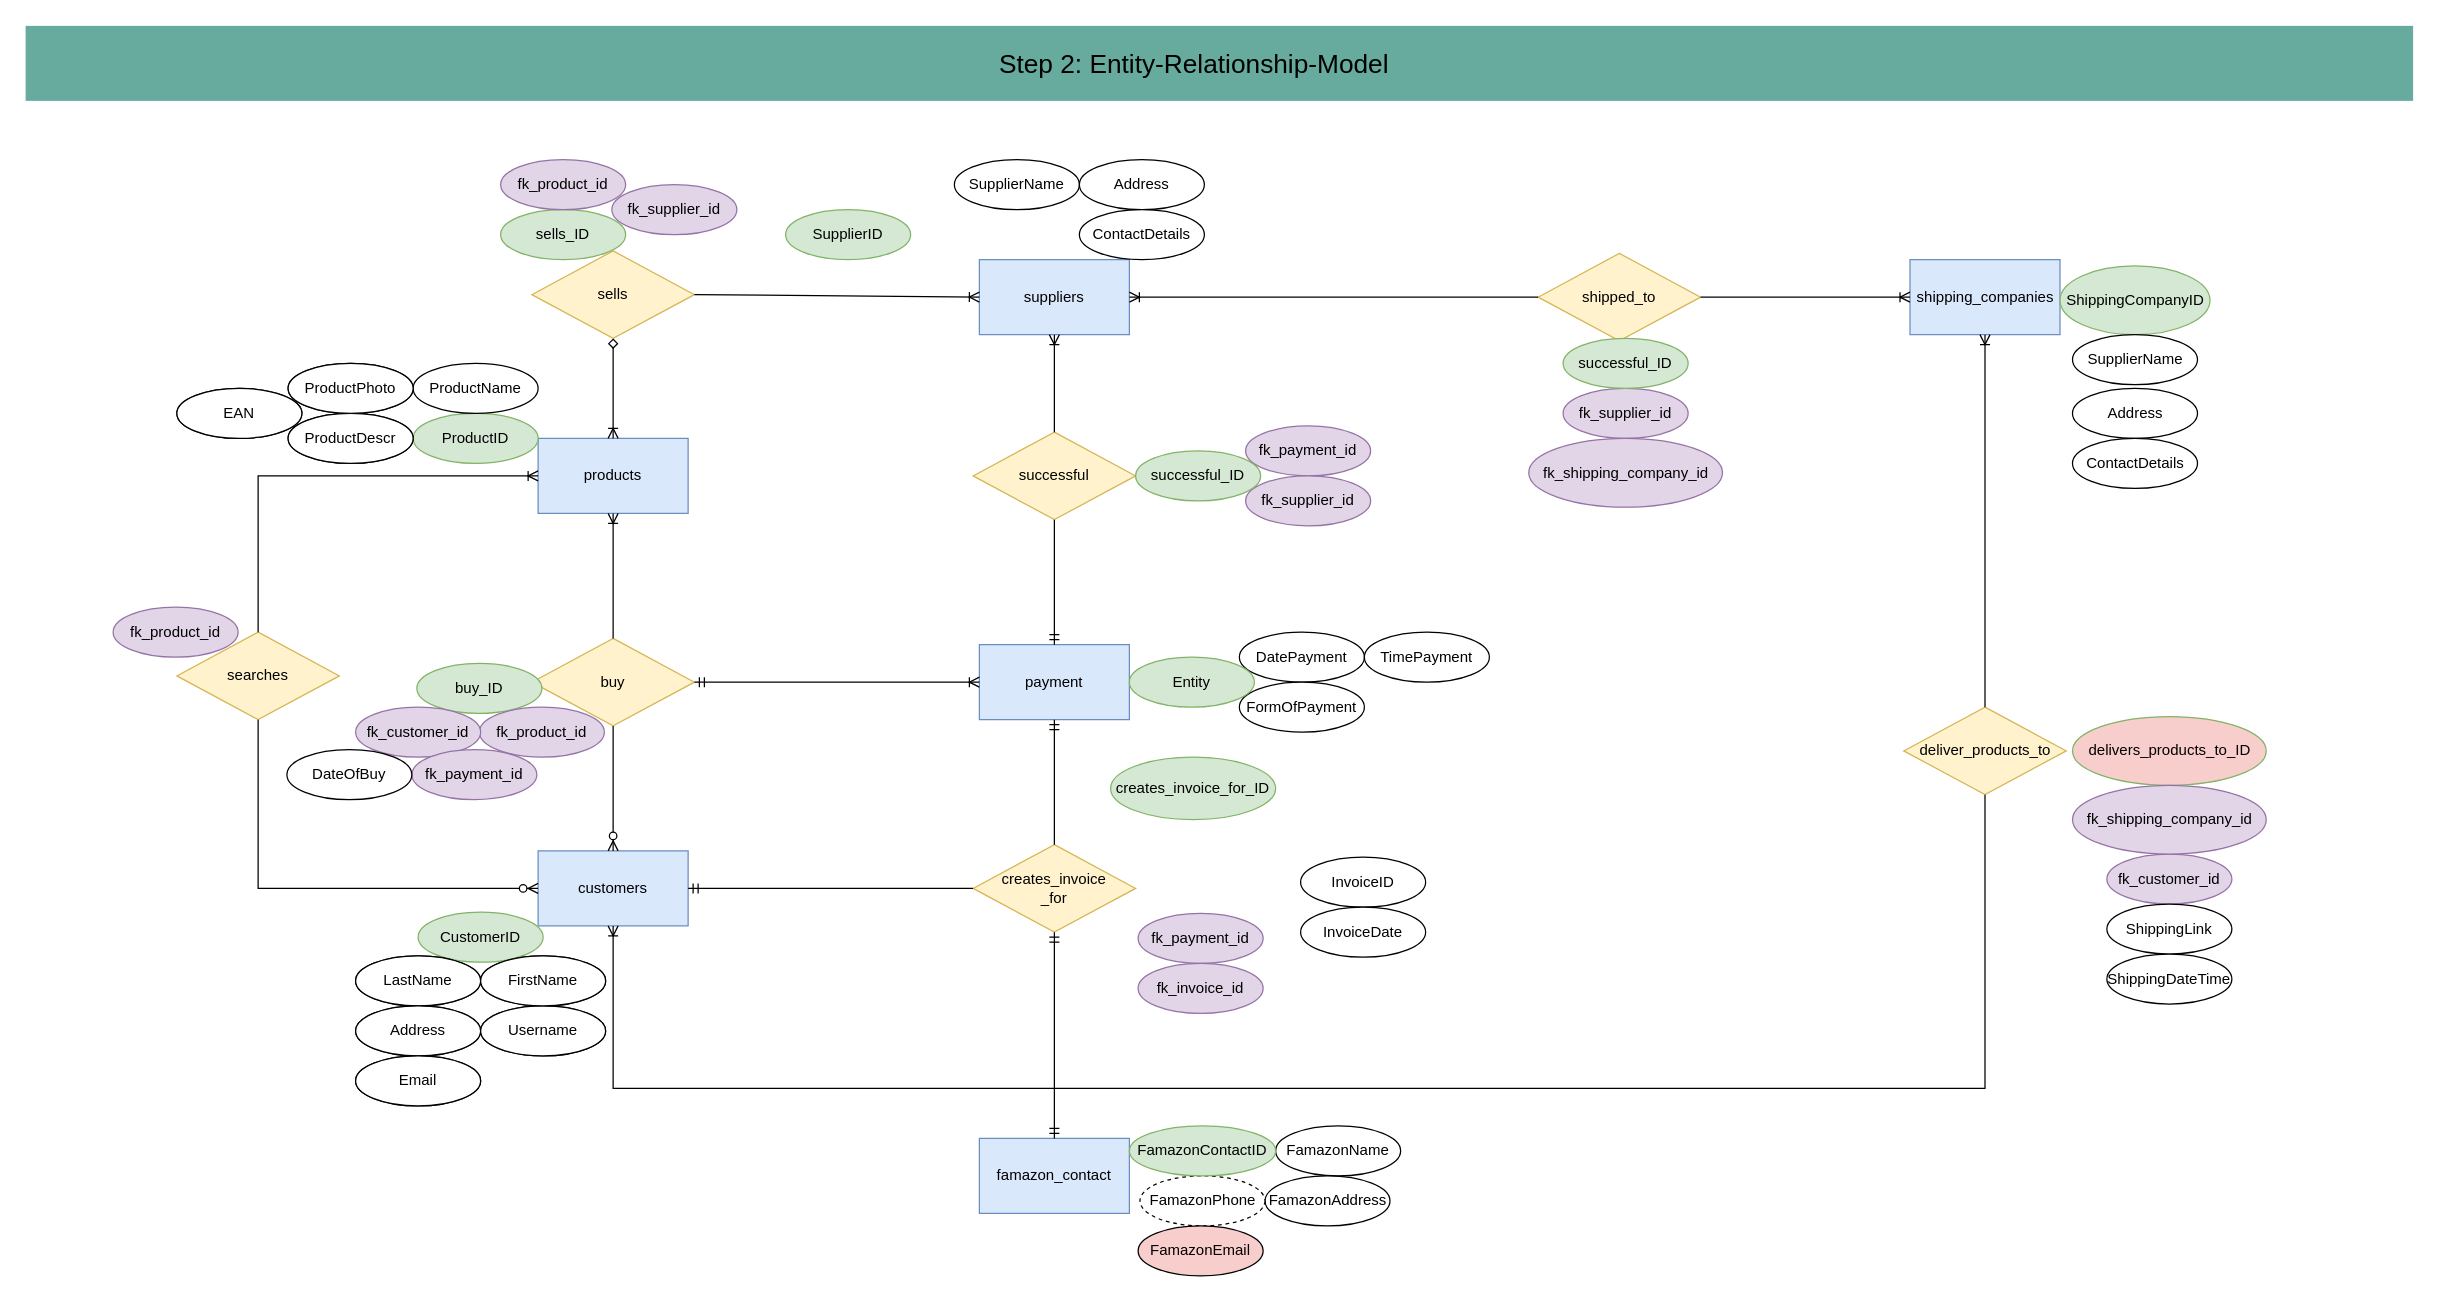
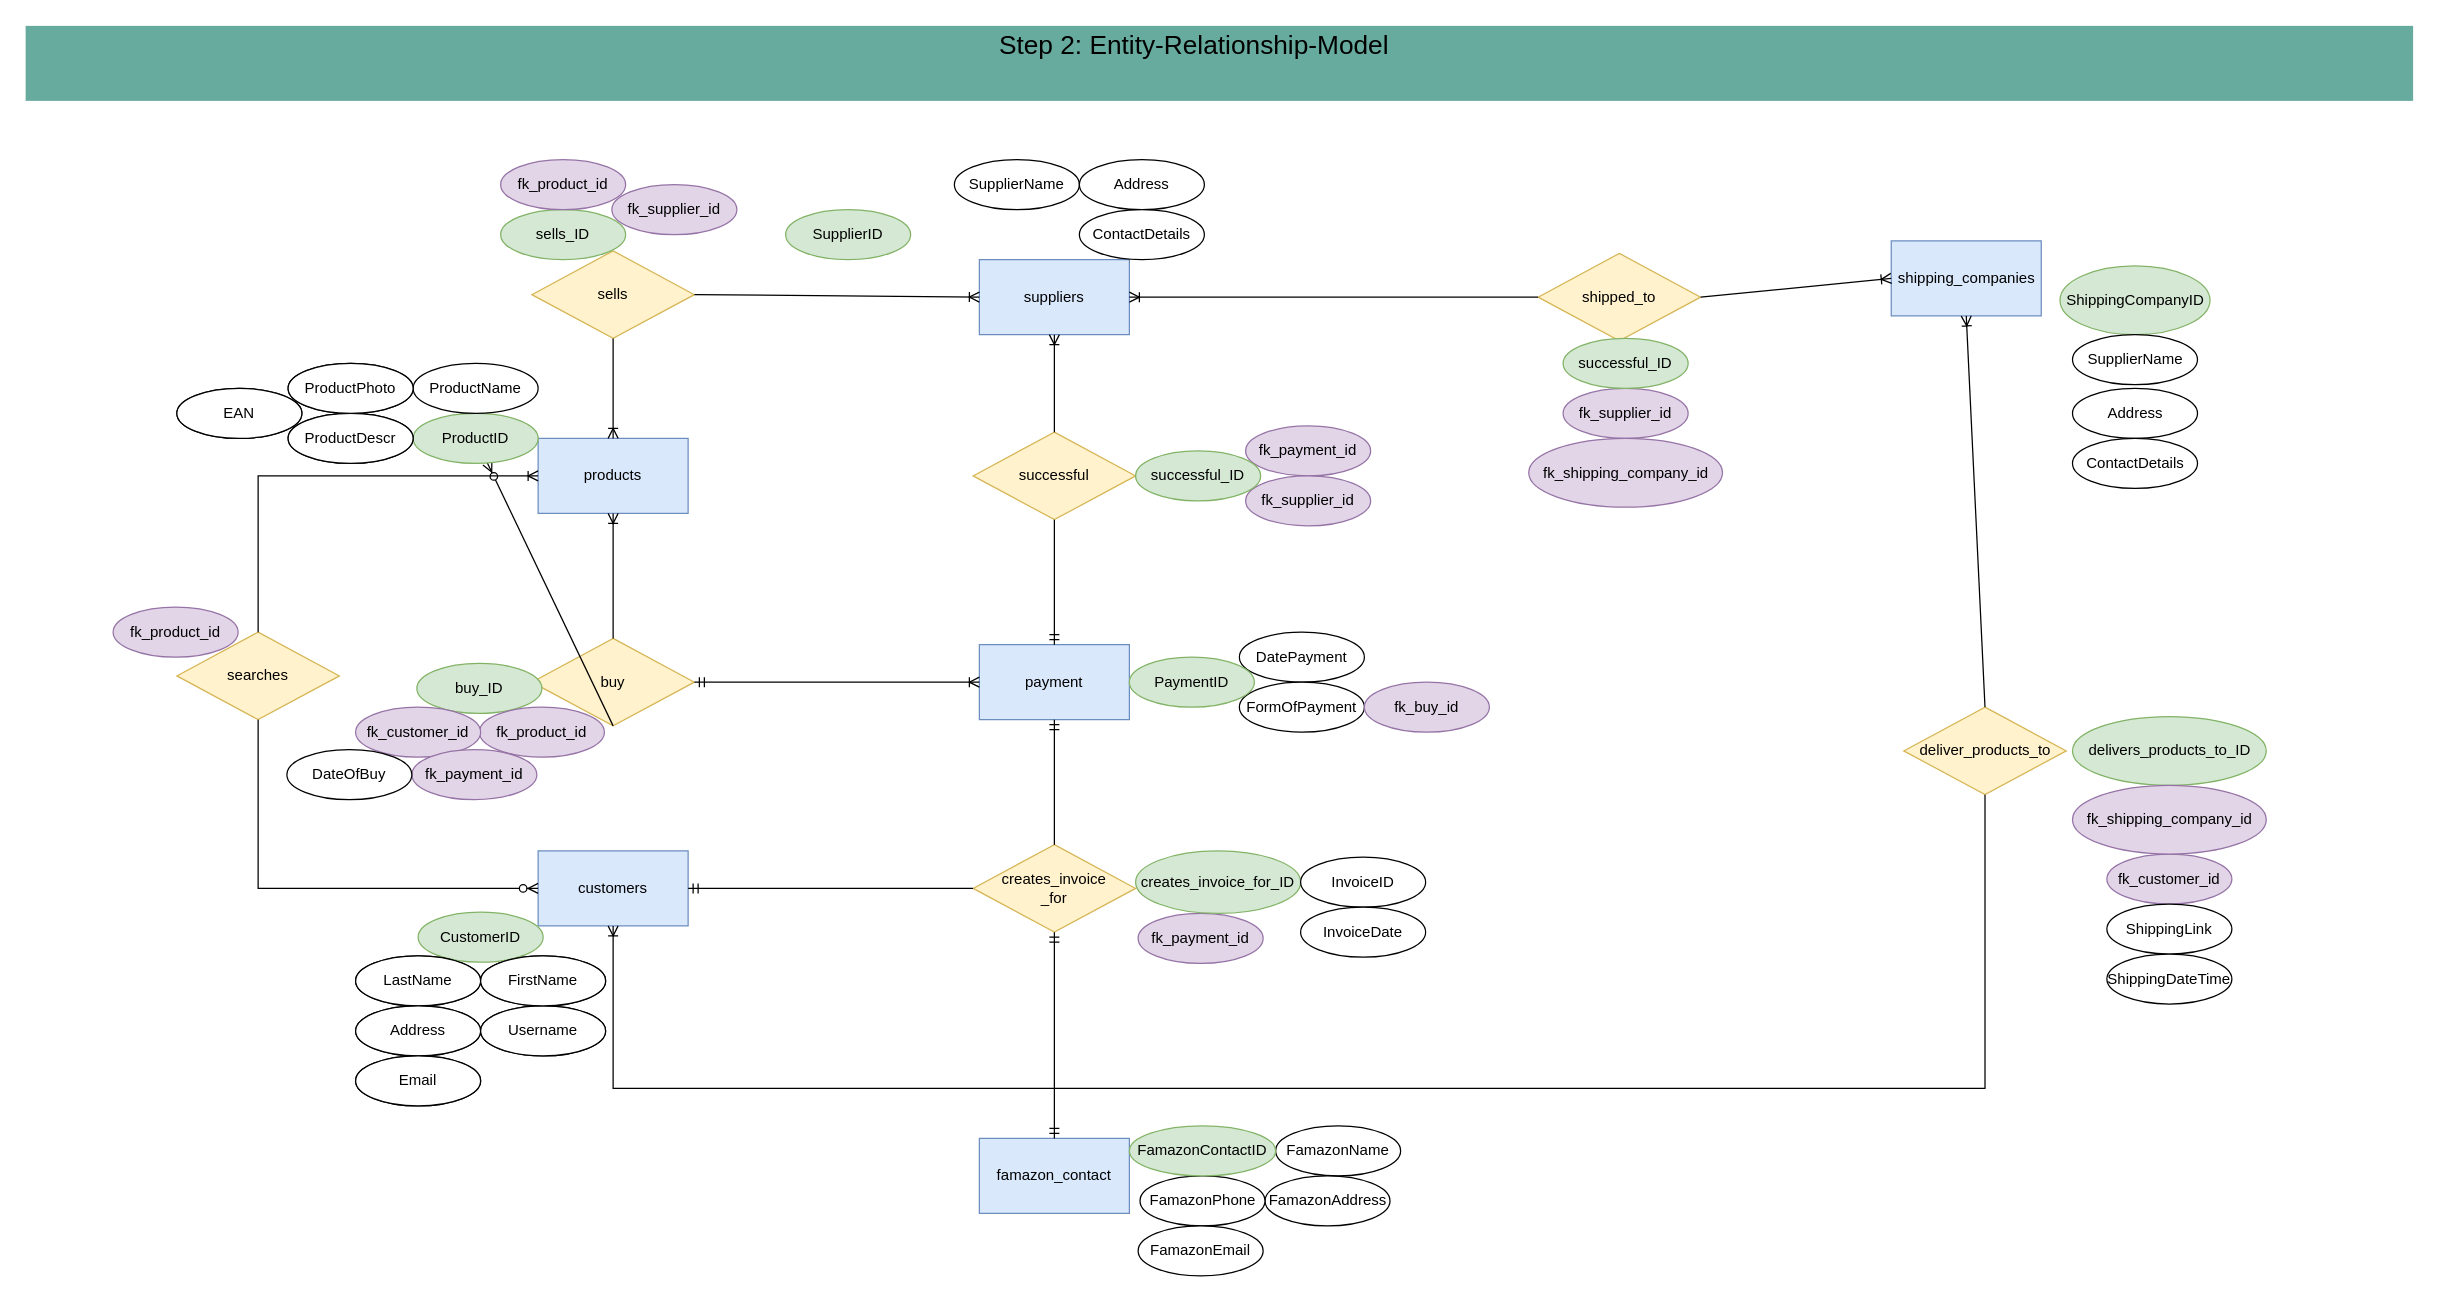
(1194, 63) -> (1194, 44)
(1985, 297) -> (1966, 278)
(613, 349) -> (613, 344)
(1427, 657) -> none
(1192, 682) -> (1192, 682)
none -> (1427, 707)
(2169, 751) -> (2169, 751)
(613, 788) -> (550, 595)
(1193, 788) -> (1218, 882)
(1201, 988) -> none
(1203, 1201) -> (1203, 1201)
(1201, 1251) -> (1201, 1251)
